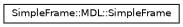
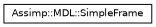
(92, 14) -> (78, 14)
